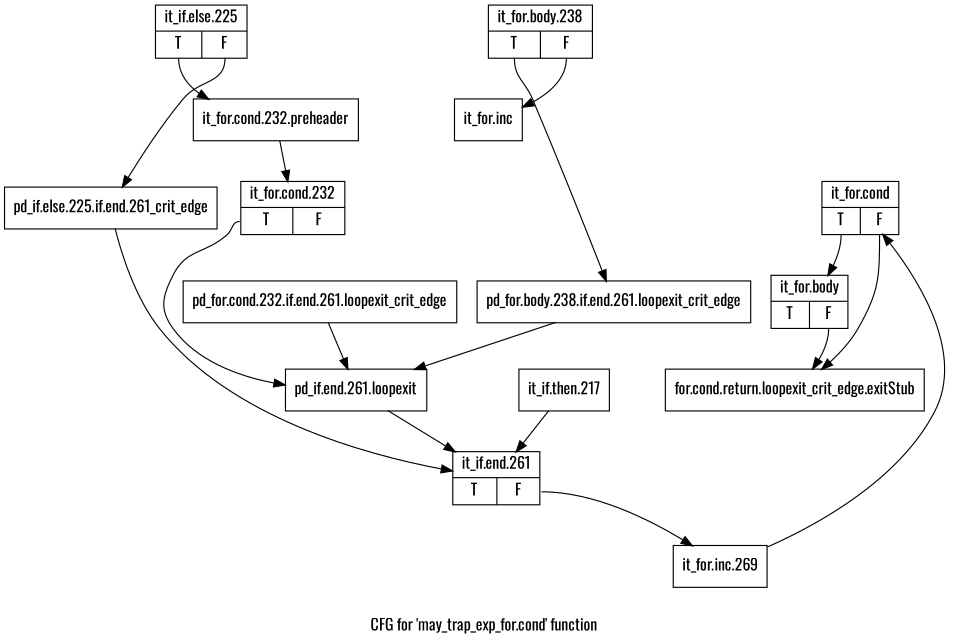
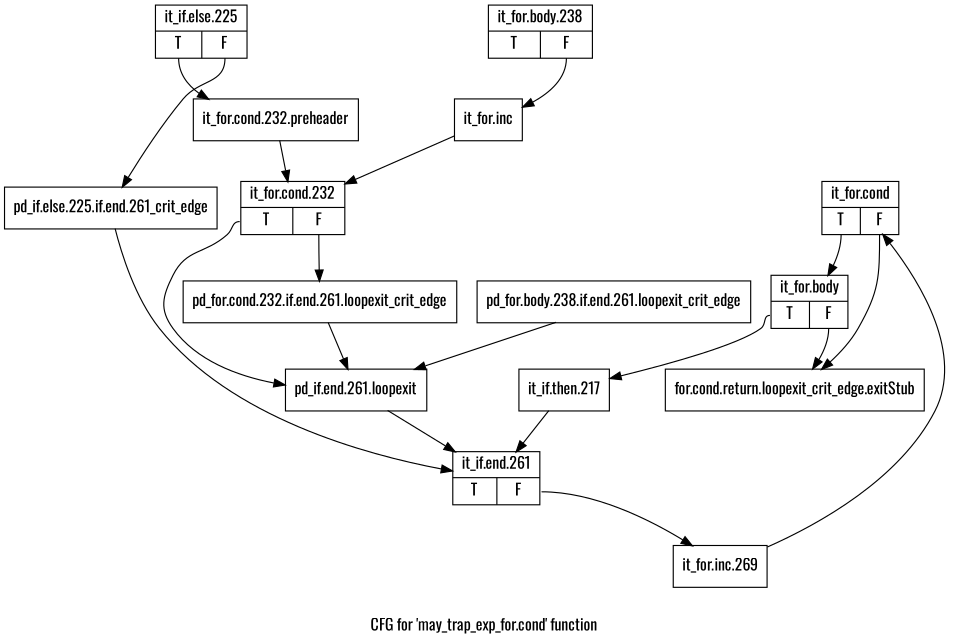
none -> (405, 158)
(559, 164) -> none
none -> (319, 252)
none -> (701, 354)
